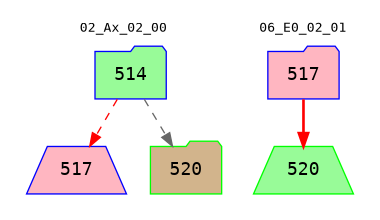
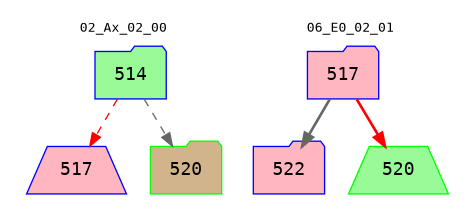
none -> (289, 170)
